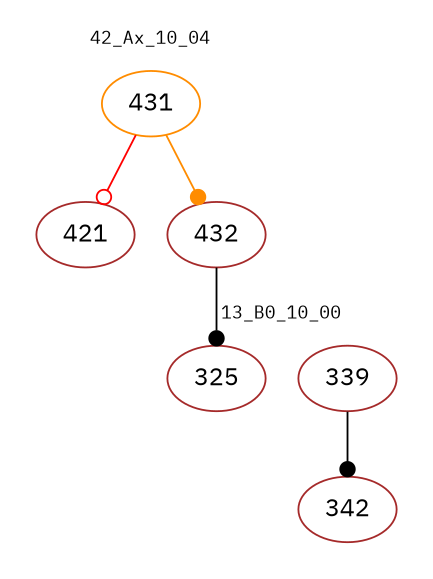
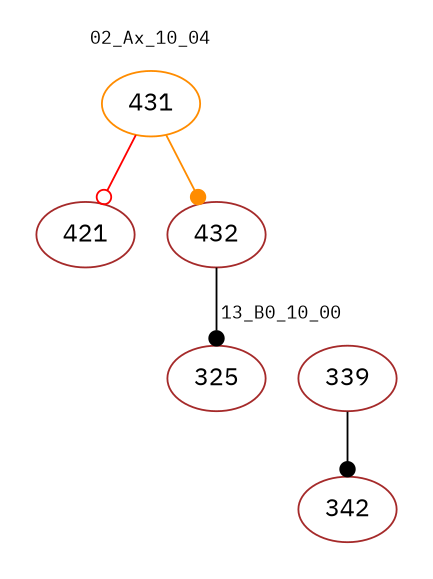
(151, 39) -> (151, 39)
